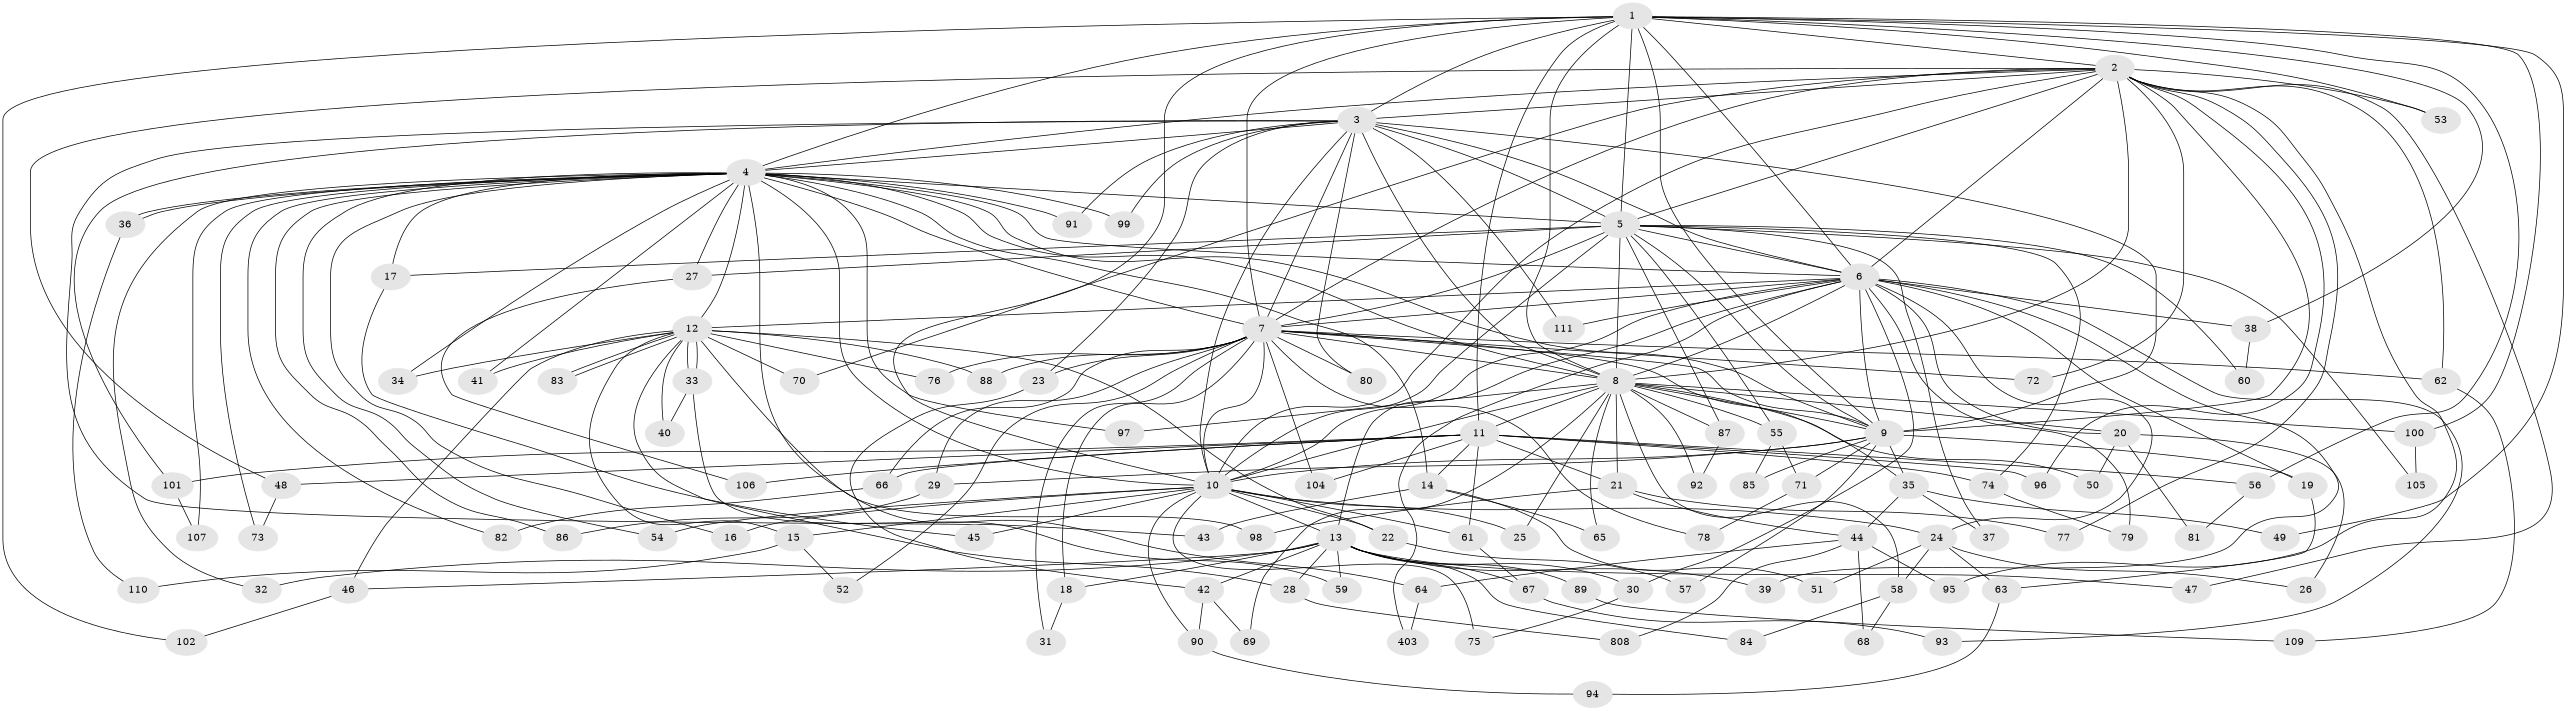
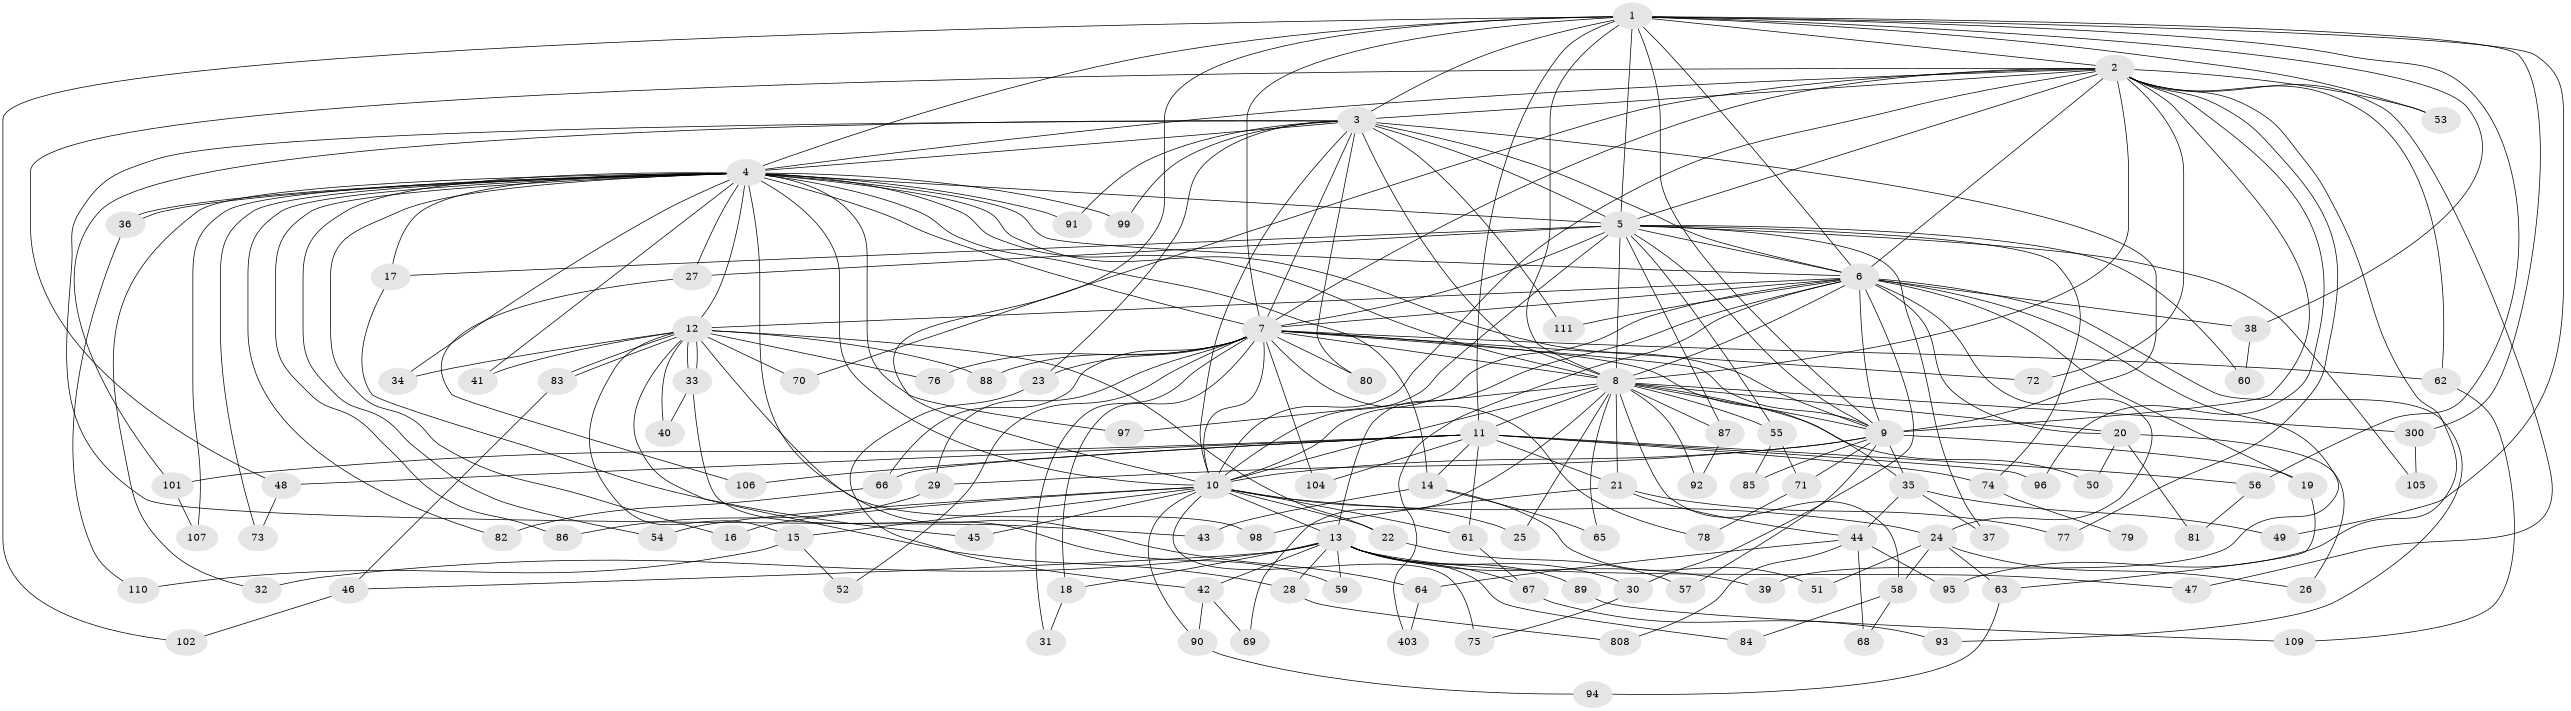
(1959, 410) -> none
(487, 414) -> (453, 486)
(2415, 434) -> (2415, 434)
